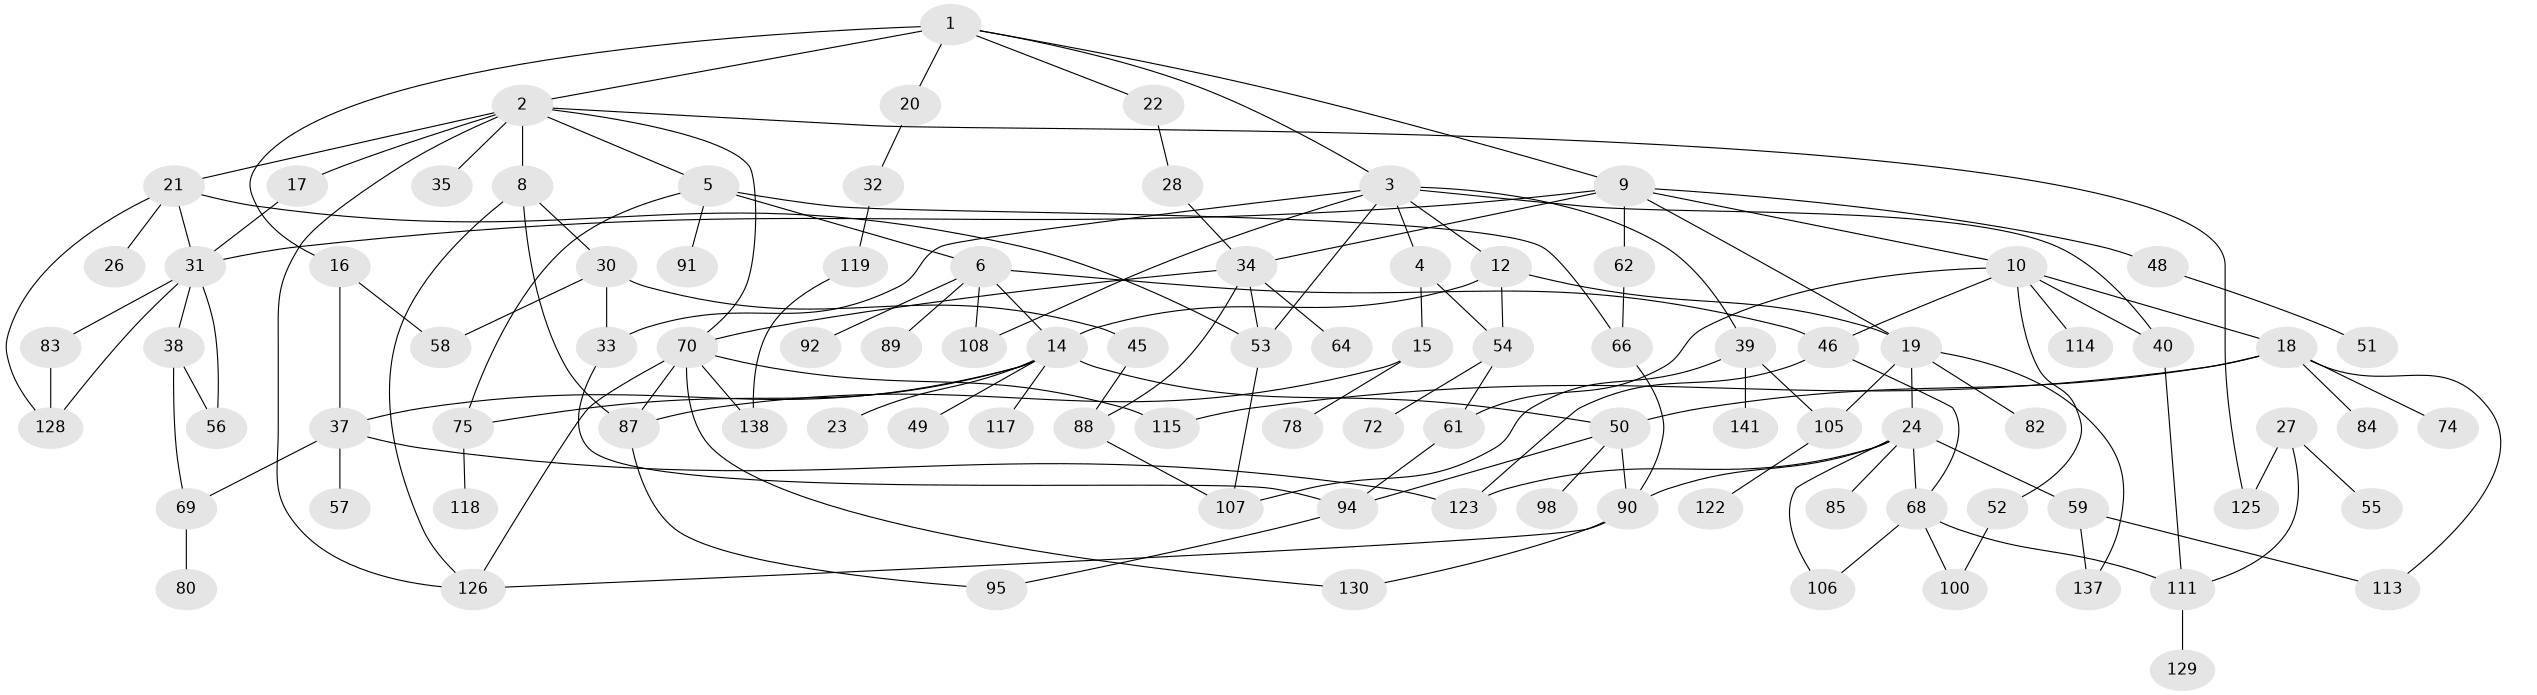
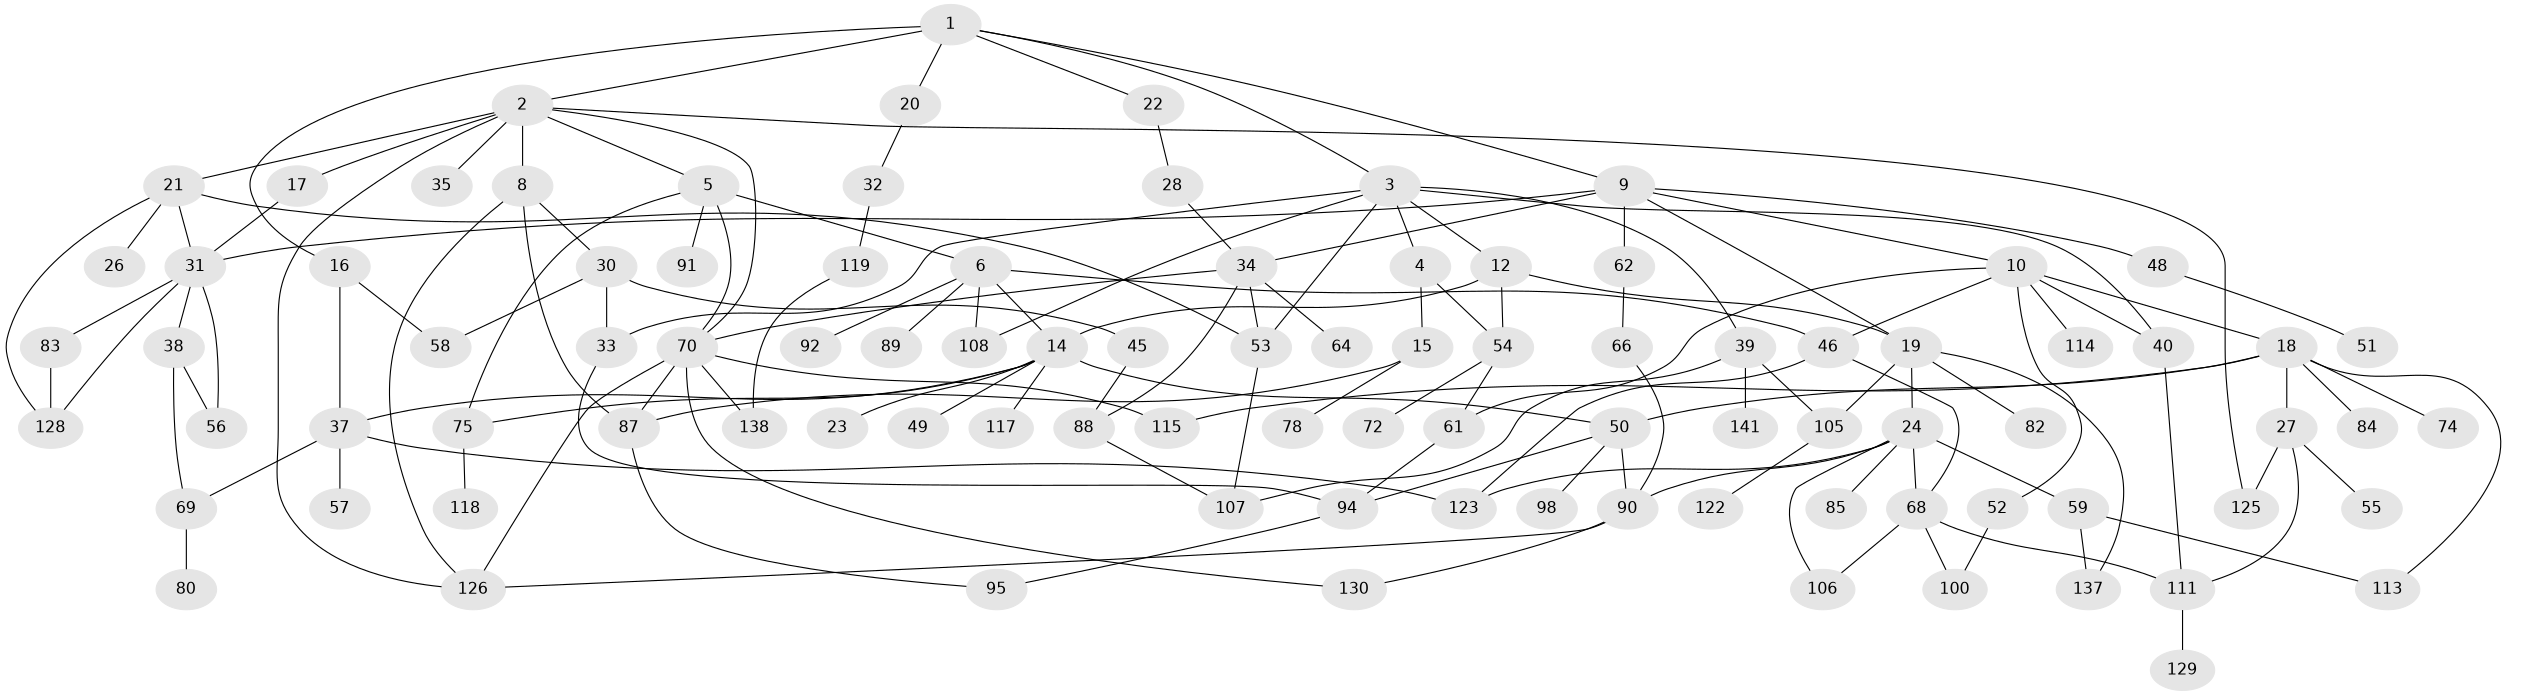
(1308, 220) -> (731, 270)
none -> (2287, 388)
